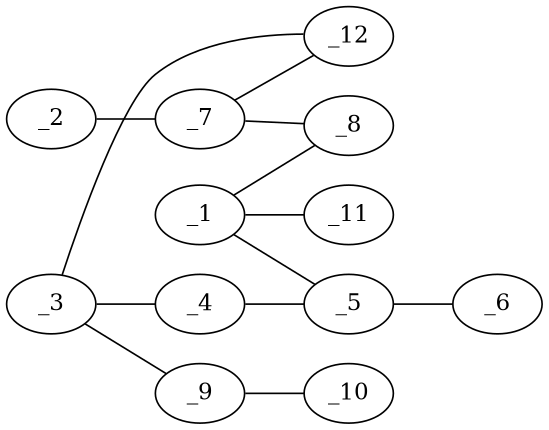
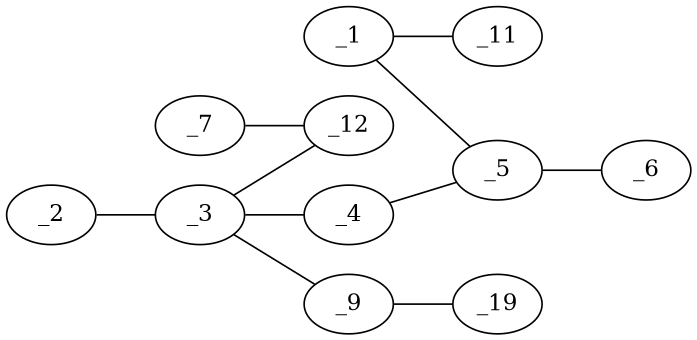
(136, 119) -> (126, 215)
(349, 126) -> none
(349, 393) -> (497, 304)
